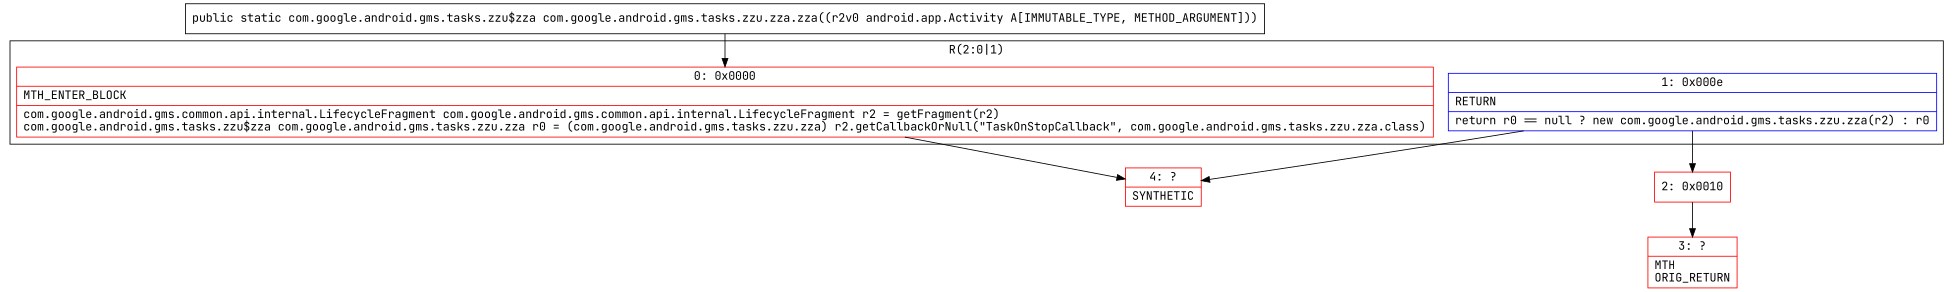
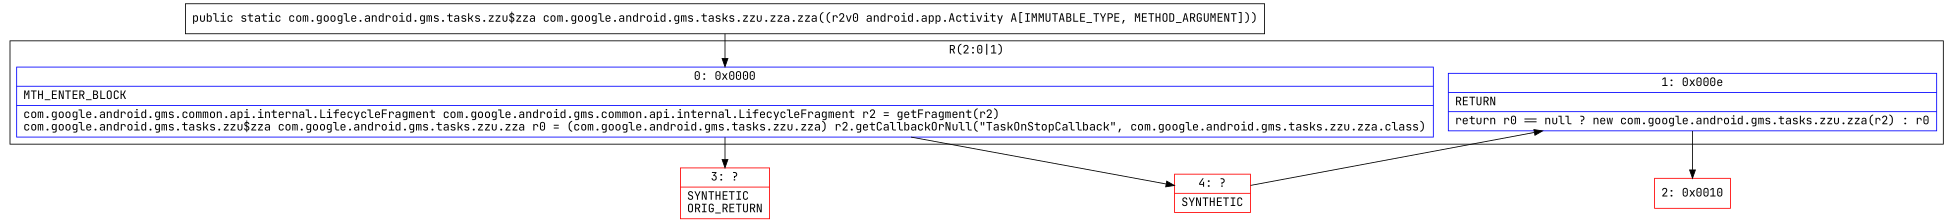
(725, 102) -> (725, 102)
(1367, 156) -> (1392, 159)
(1692, 215) -> (725, 149)
(1665, 265) -> (718, 196)
